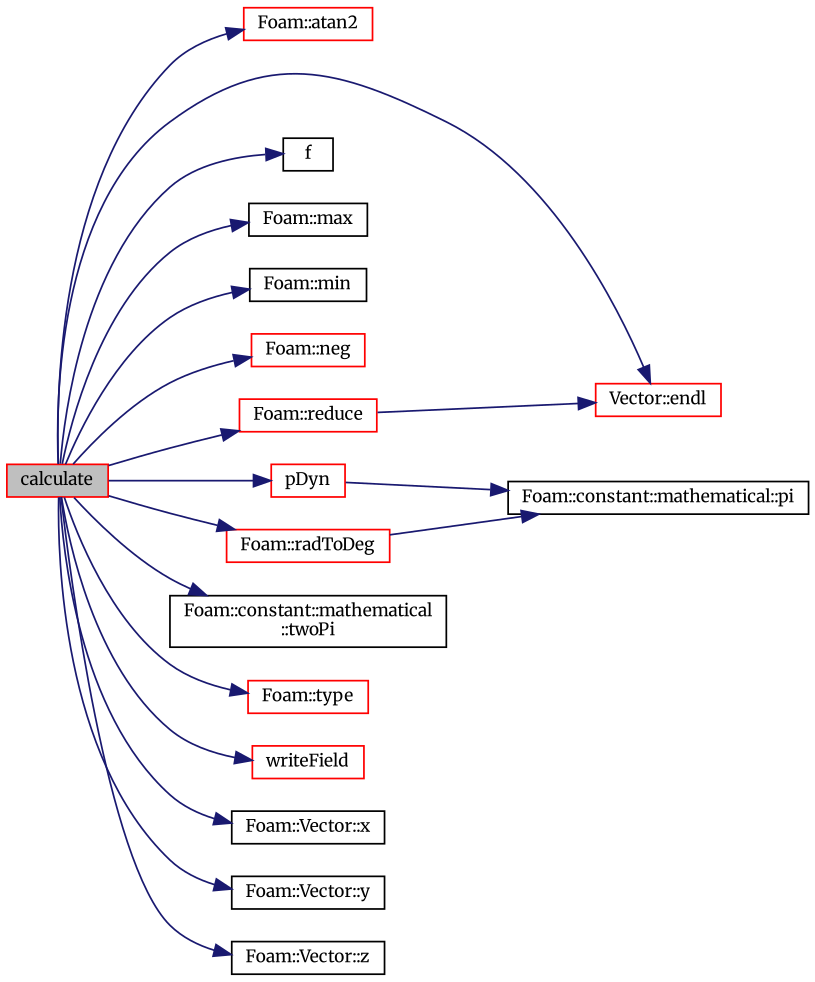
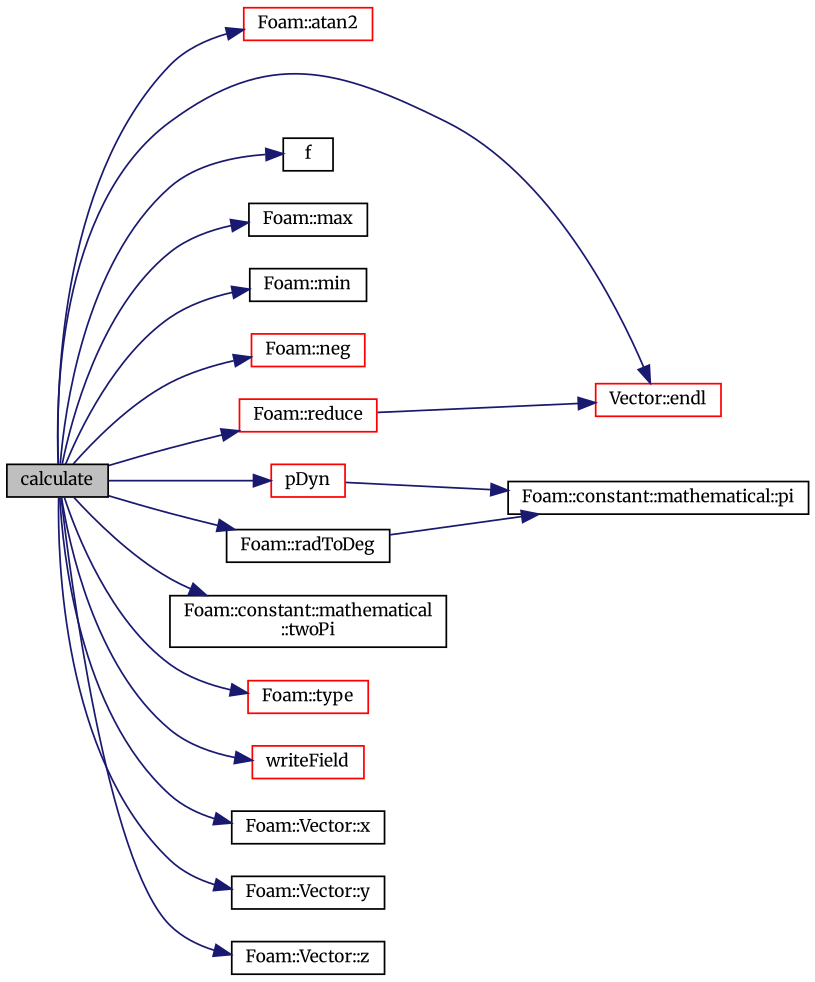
(58, 481) -> (58, 481)
(308, 546) -> (308, 546)
